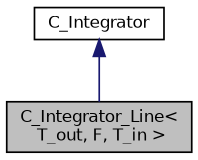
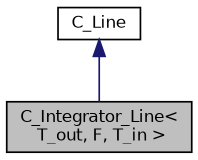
(99, 24) -> (99, 24)
